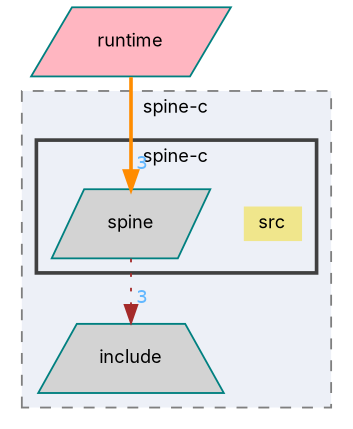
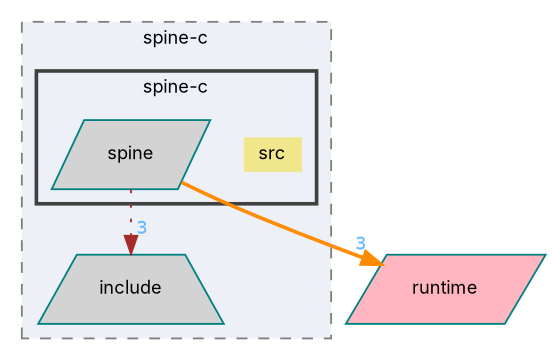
(131, 124) -> (271, 222)
